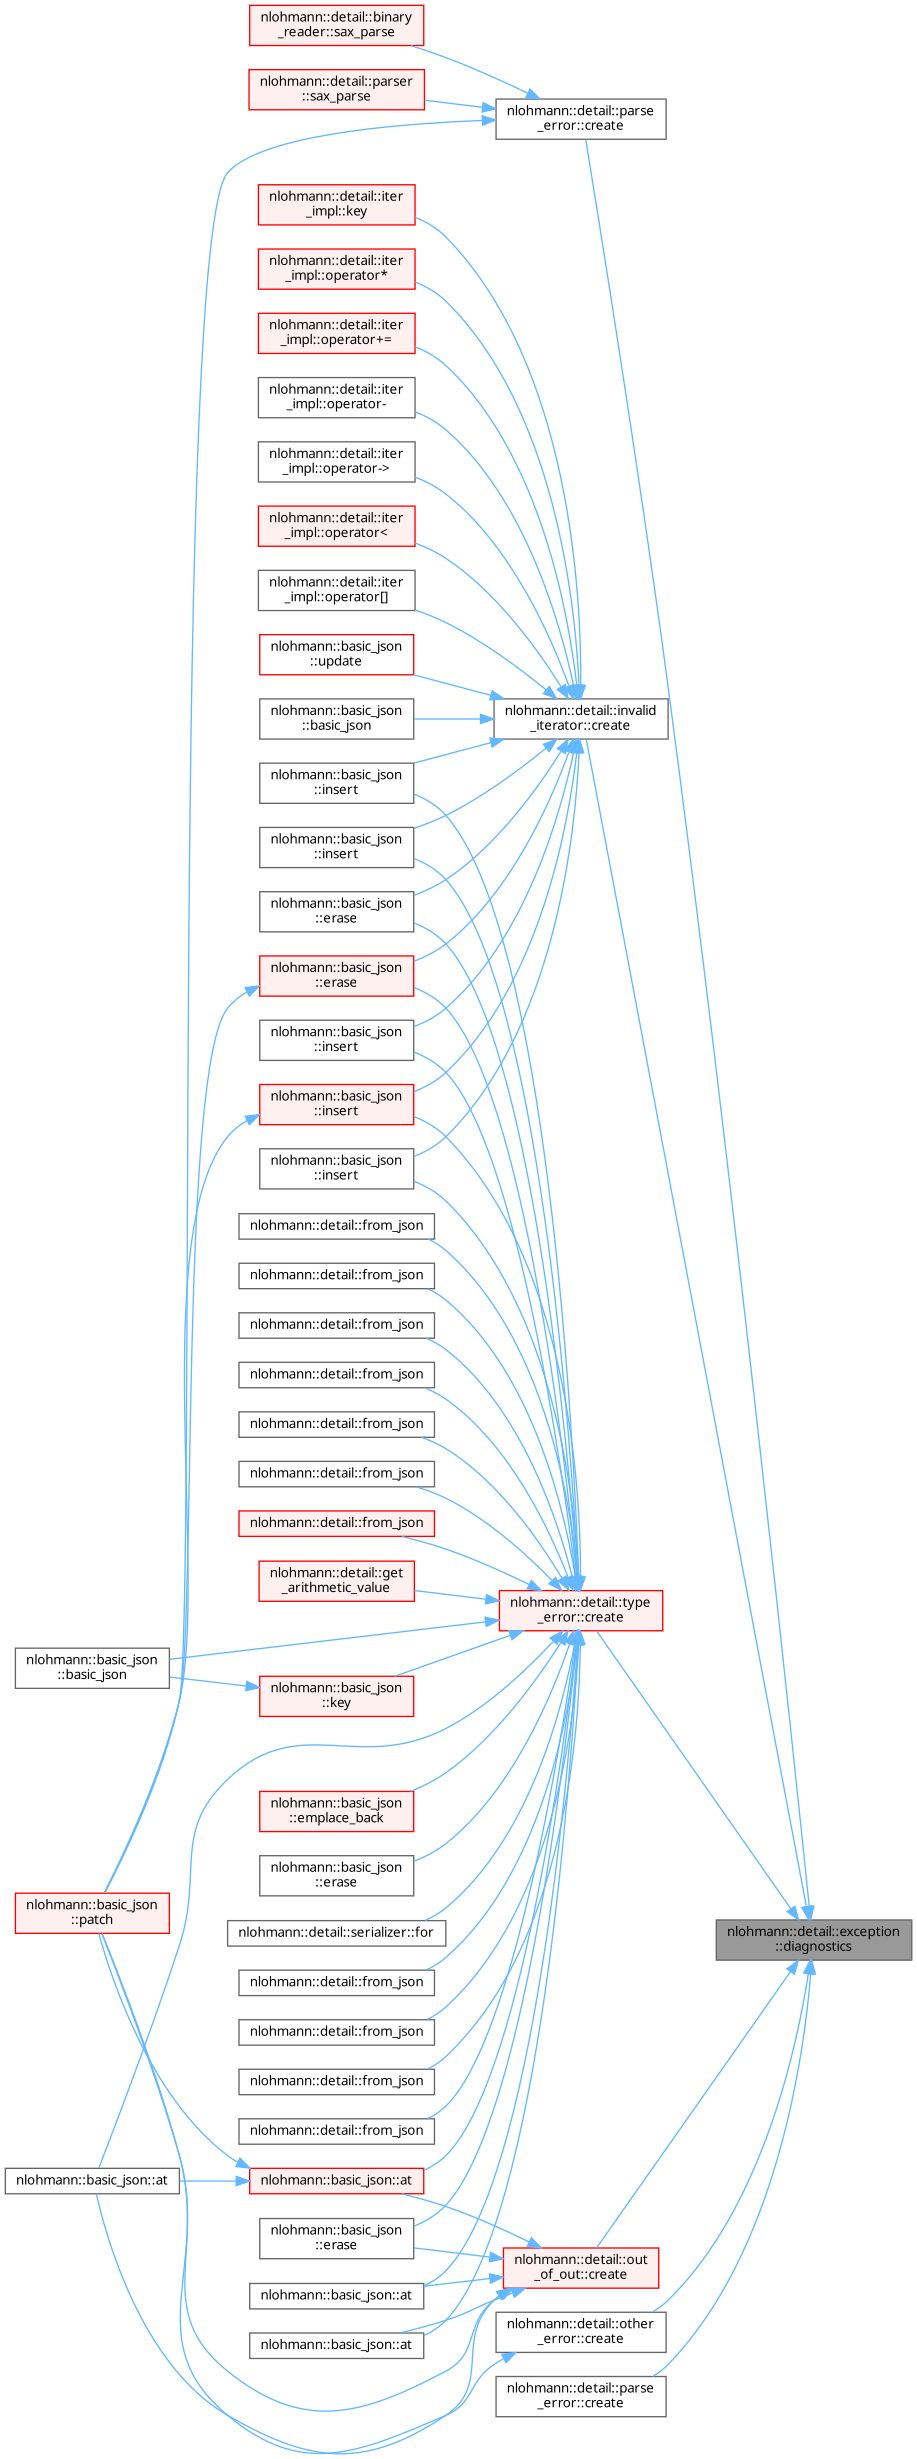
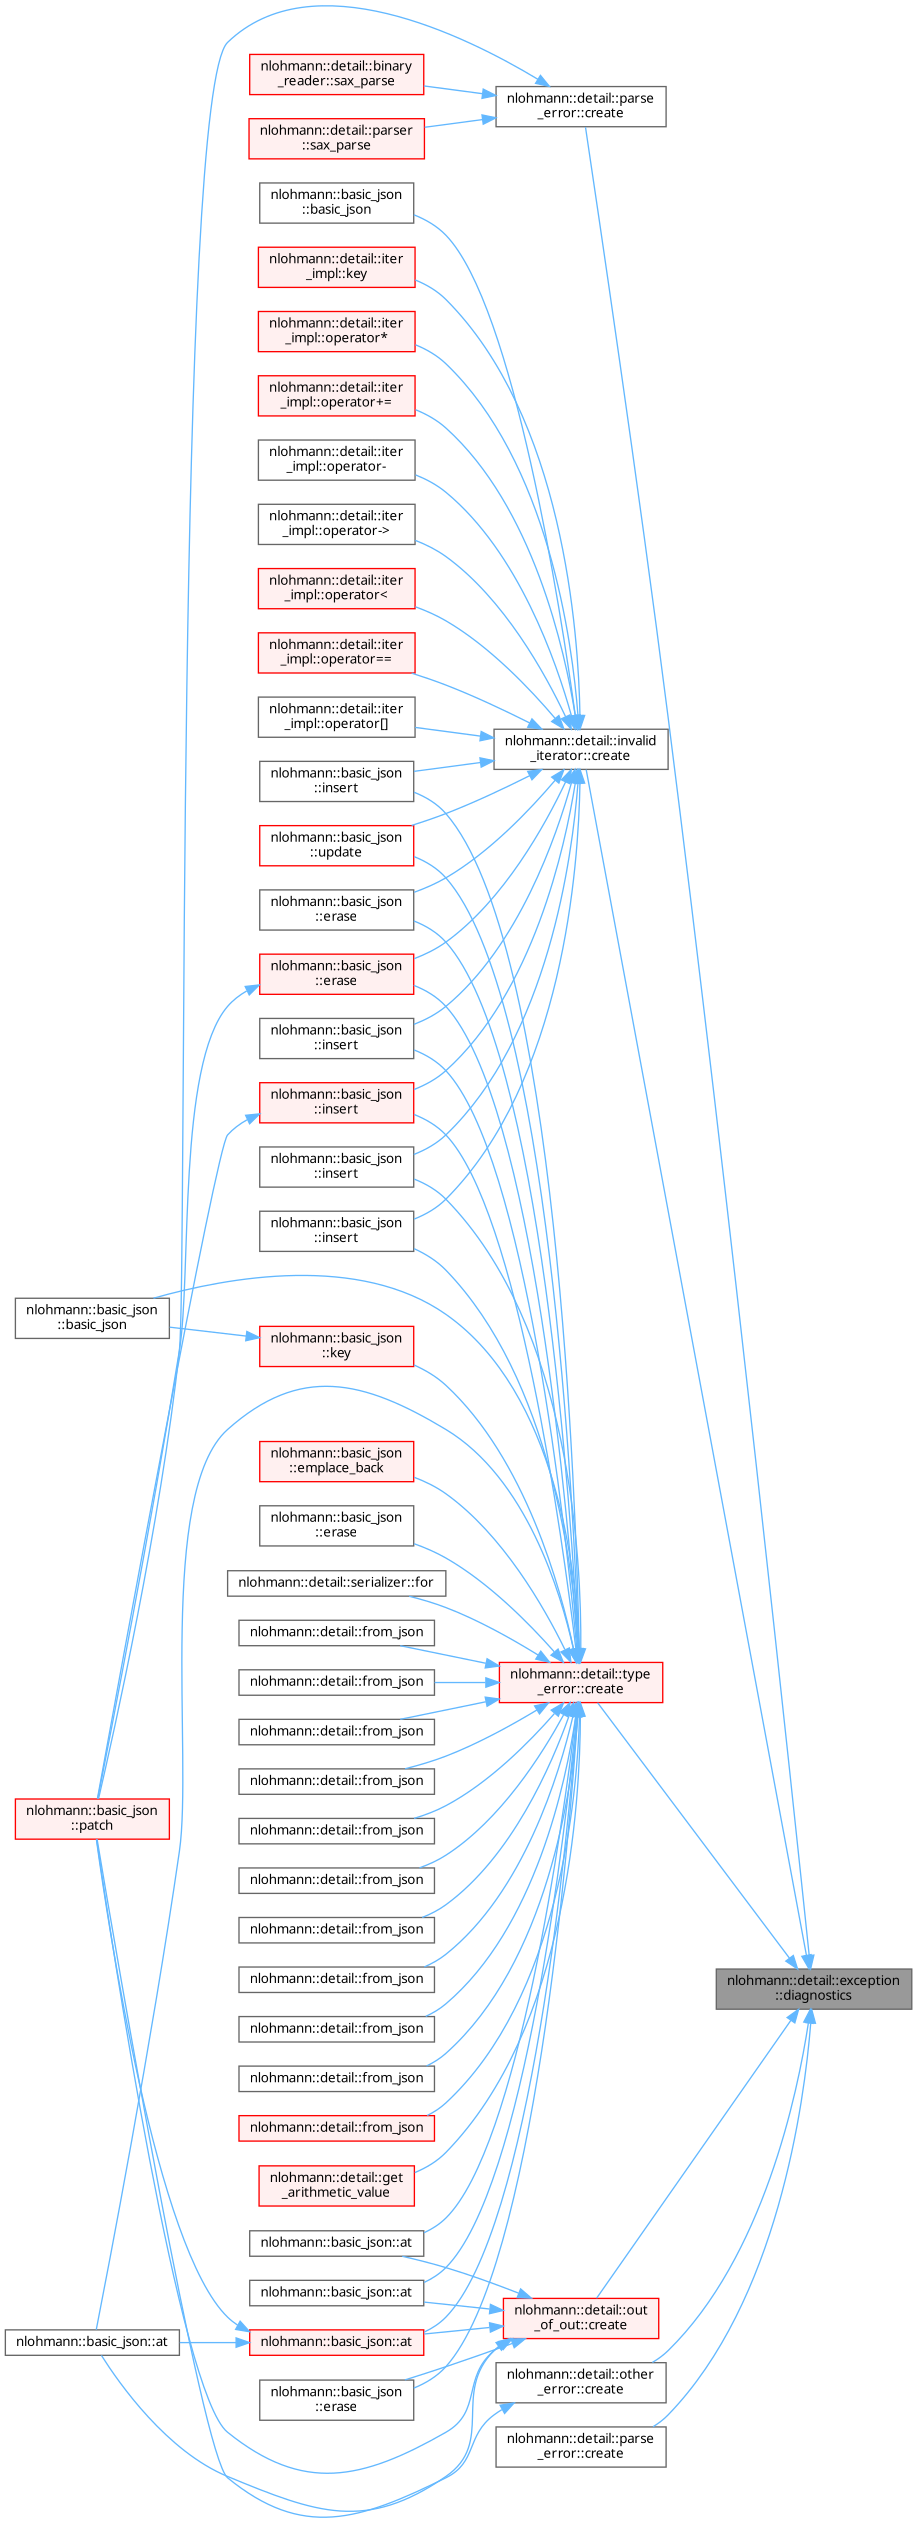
none -> (337, 653)
none -> (544, 1216)
